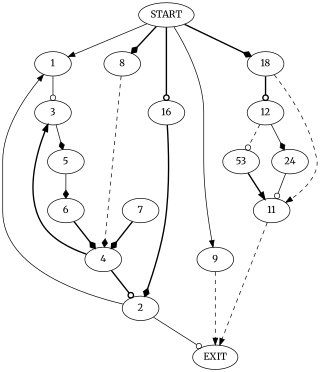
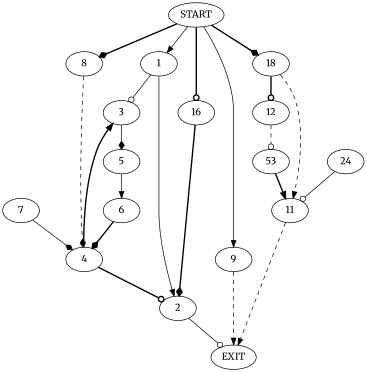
(276, 134) -> none
(66, 182) -> (122, 183)
(5, 222) -> (159, 183)
(124, 232) -> (49, 233)
